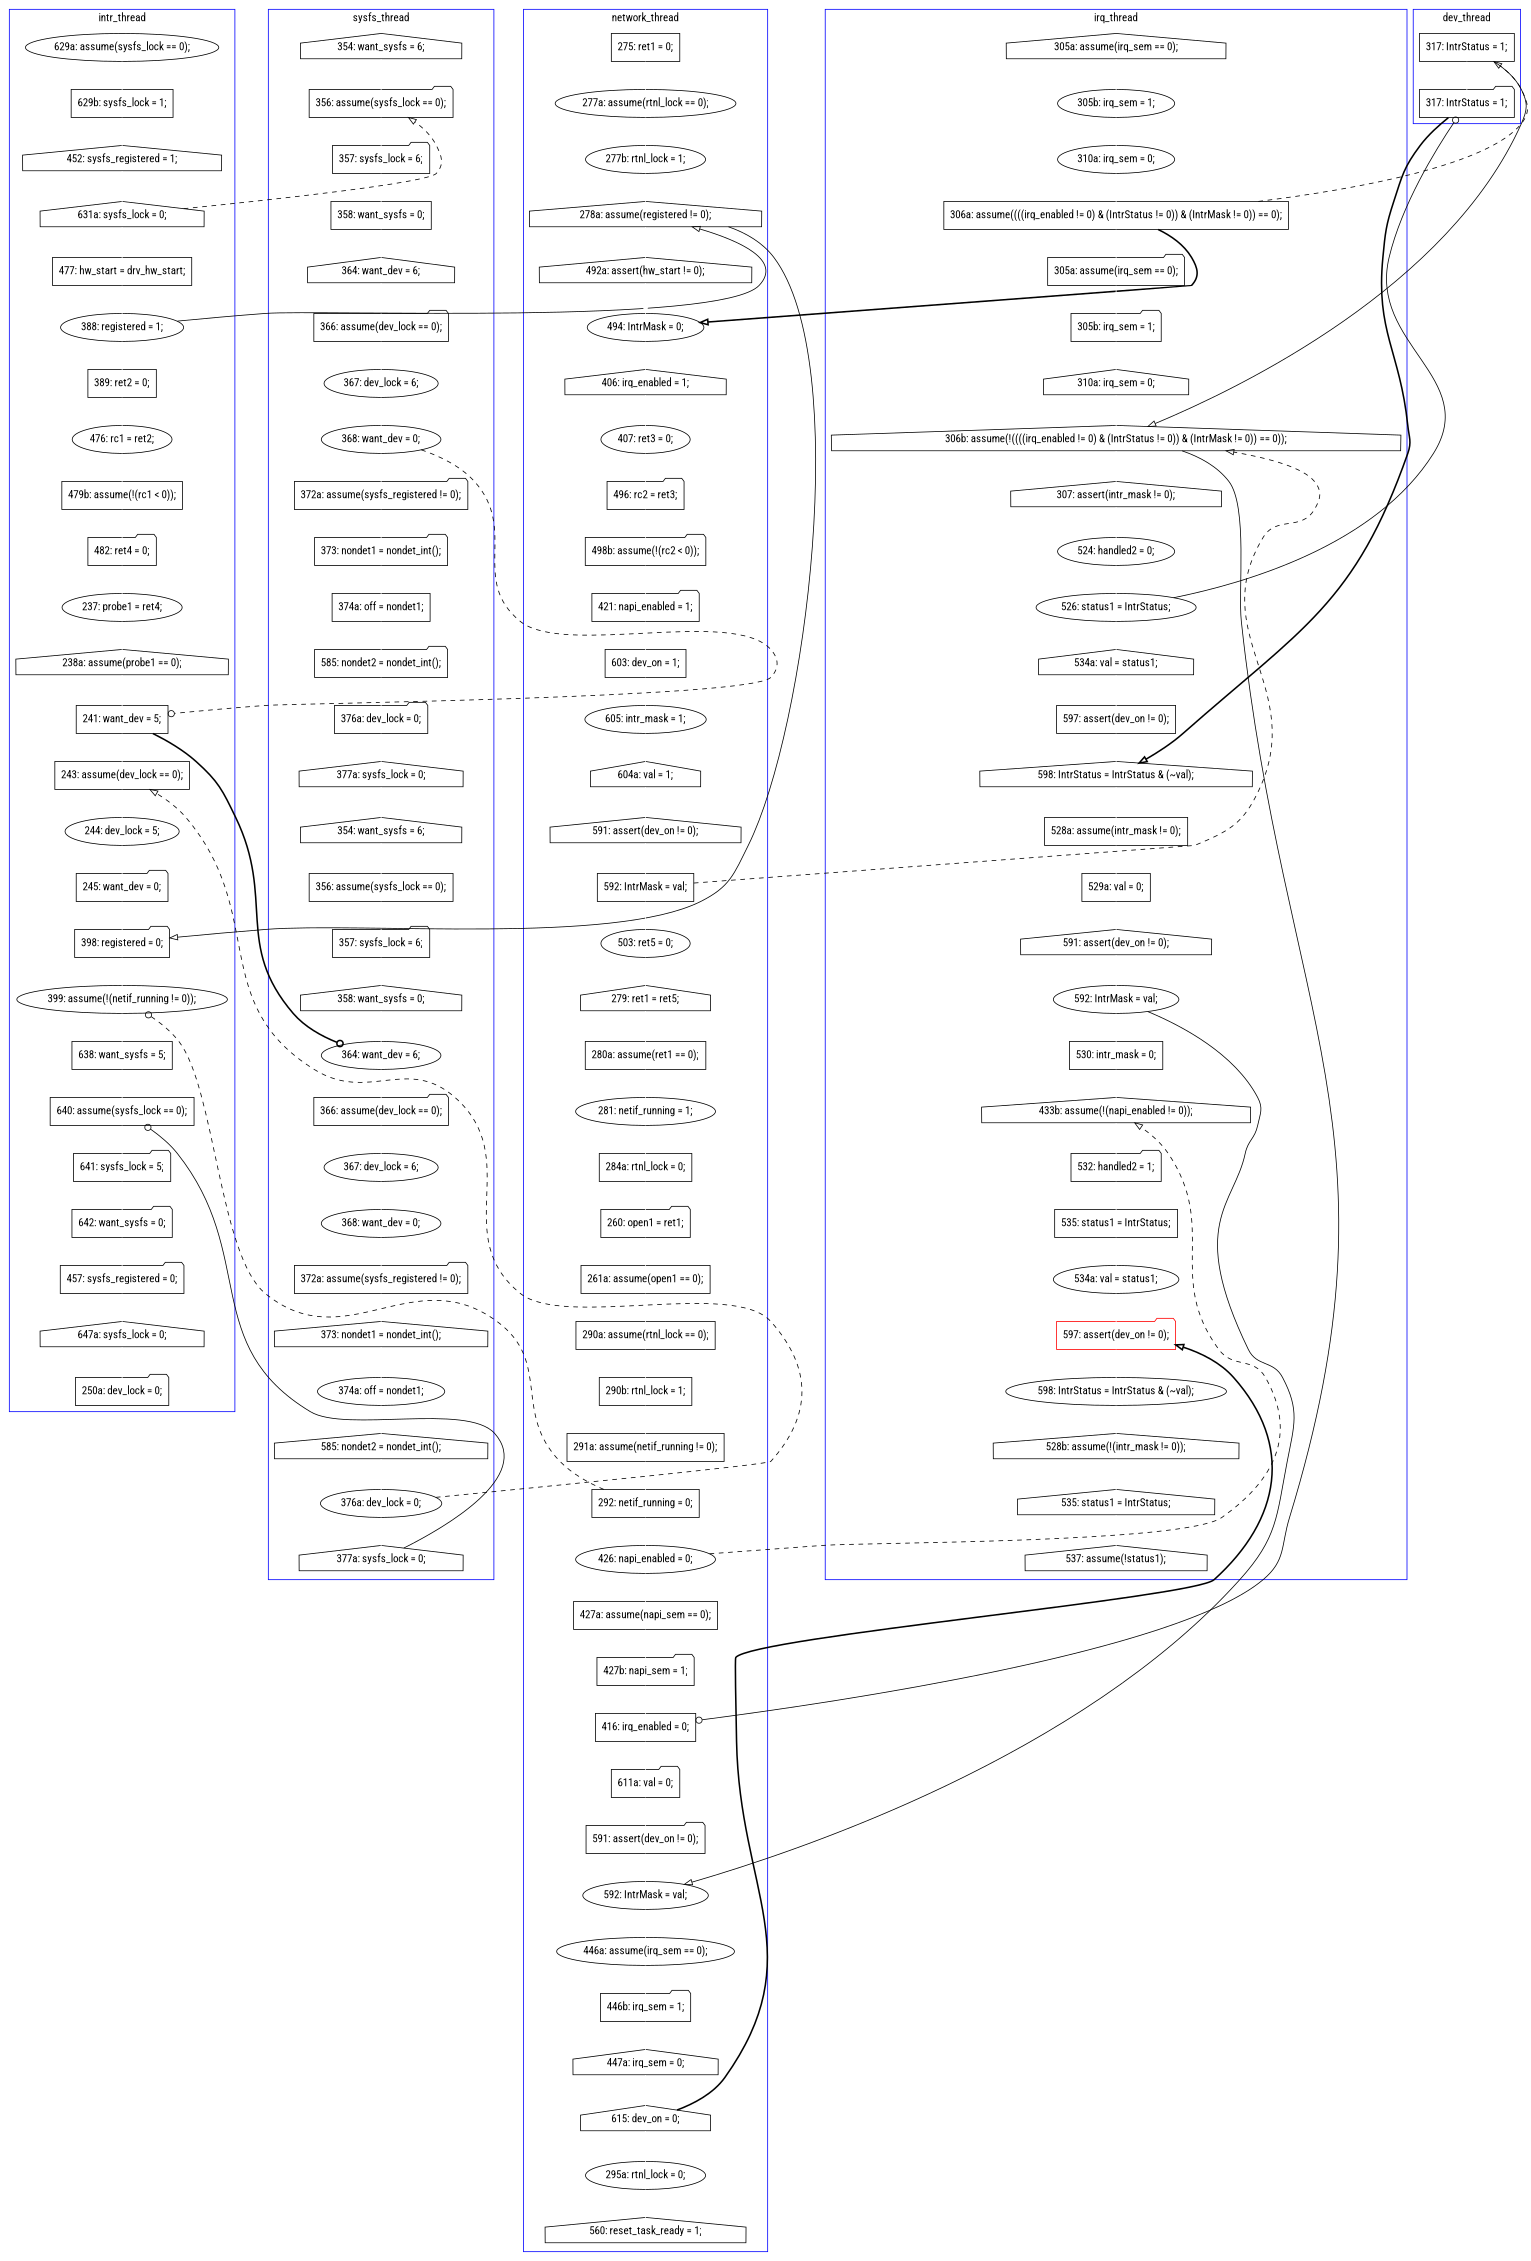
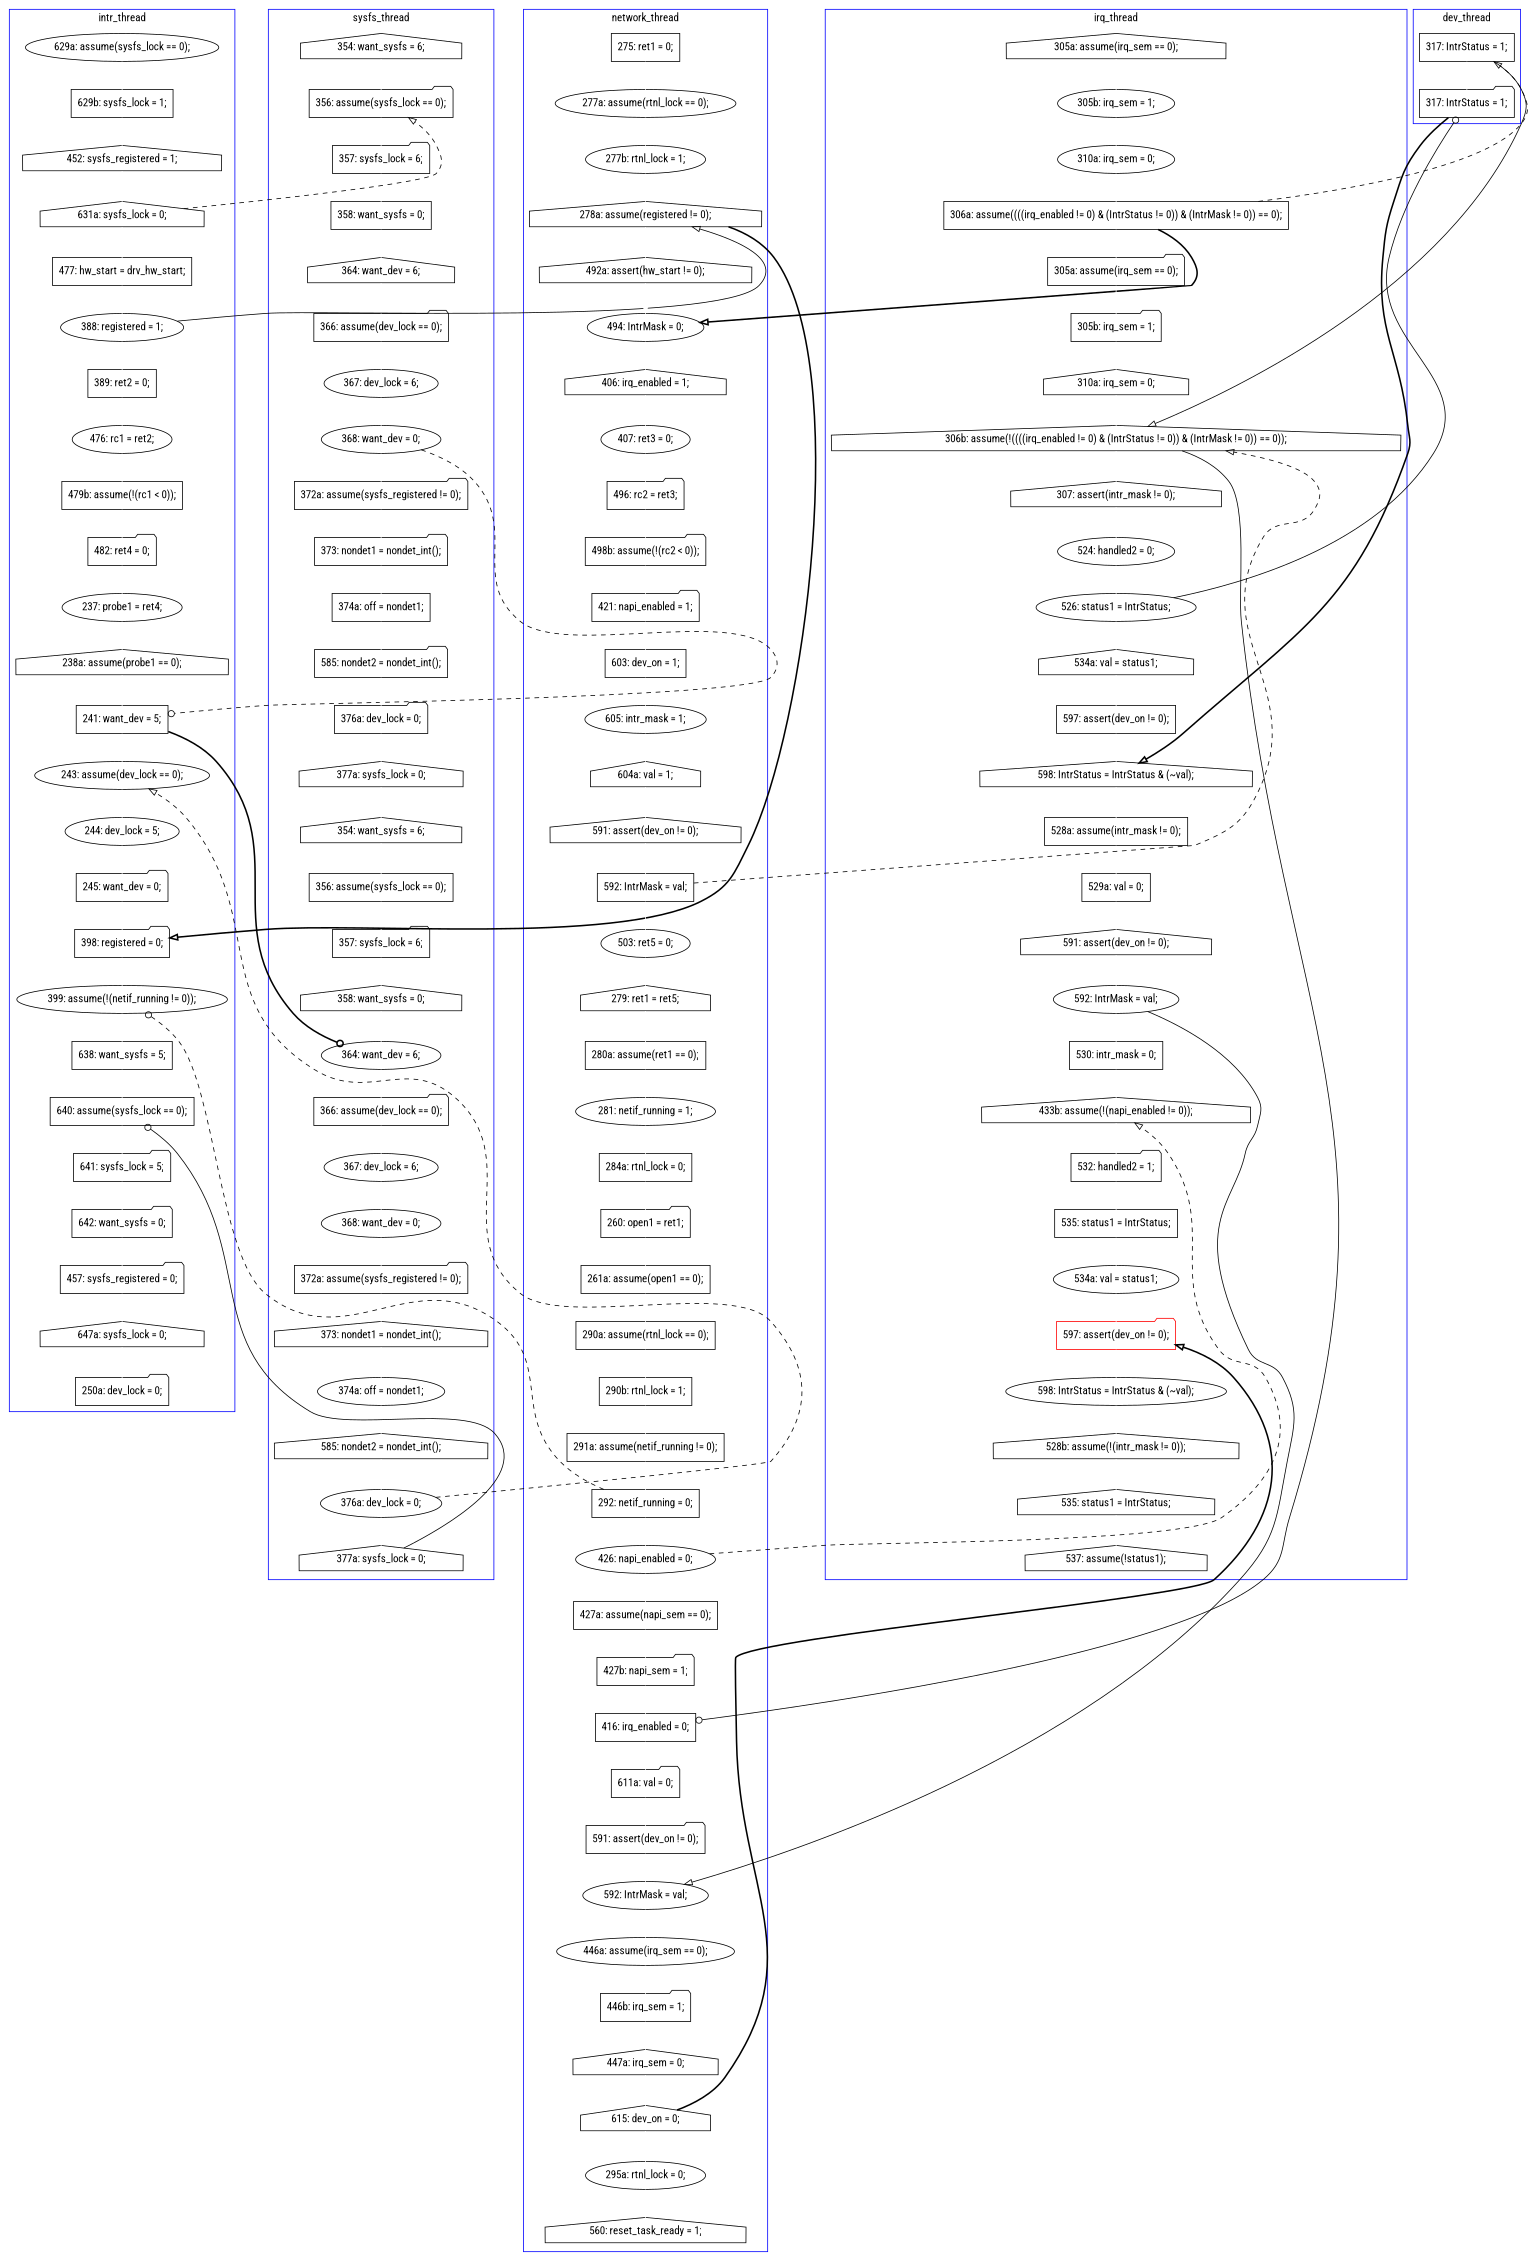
(122, 775) -> (122, 775)
(758, 819) -> (758, 819)
